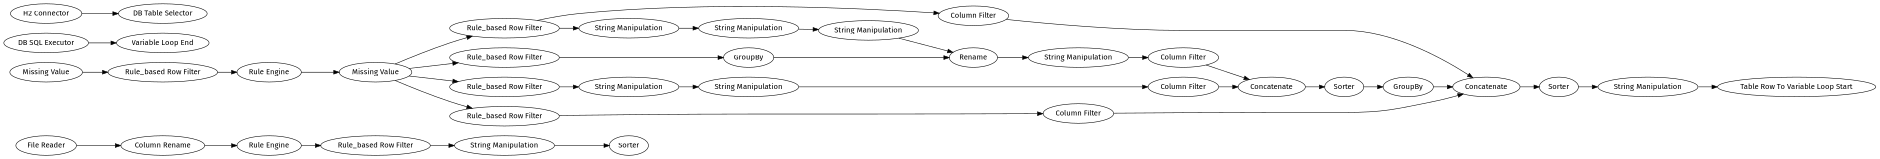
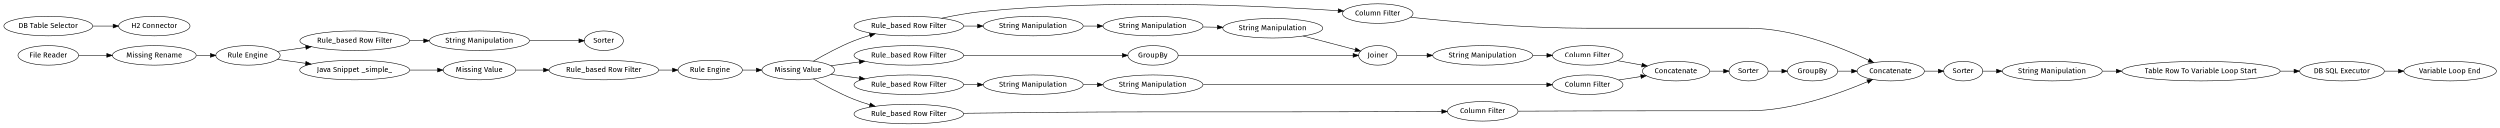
(97, 14) -> (103, 26)
(973, 58) -> (1378, 55)
none -> (355, 70)
none -> (2287, 71)
(163, 146) -> (154, 55)
